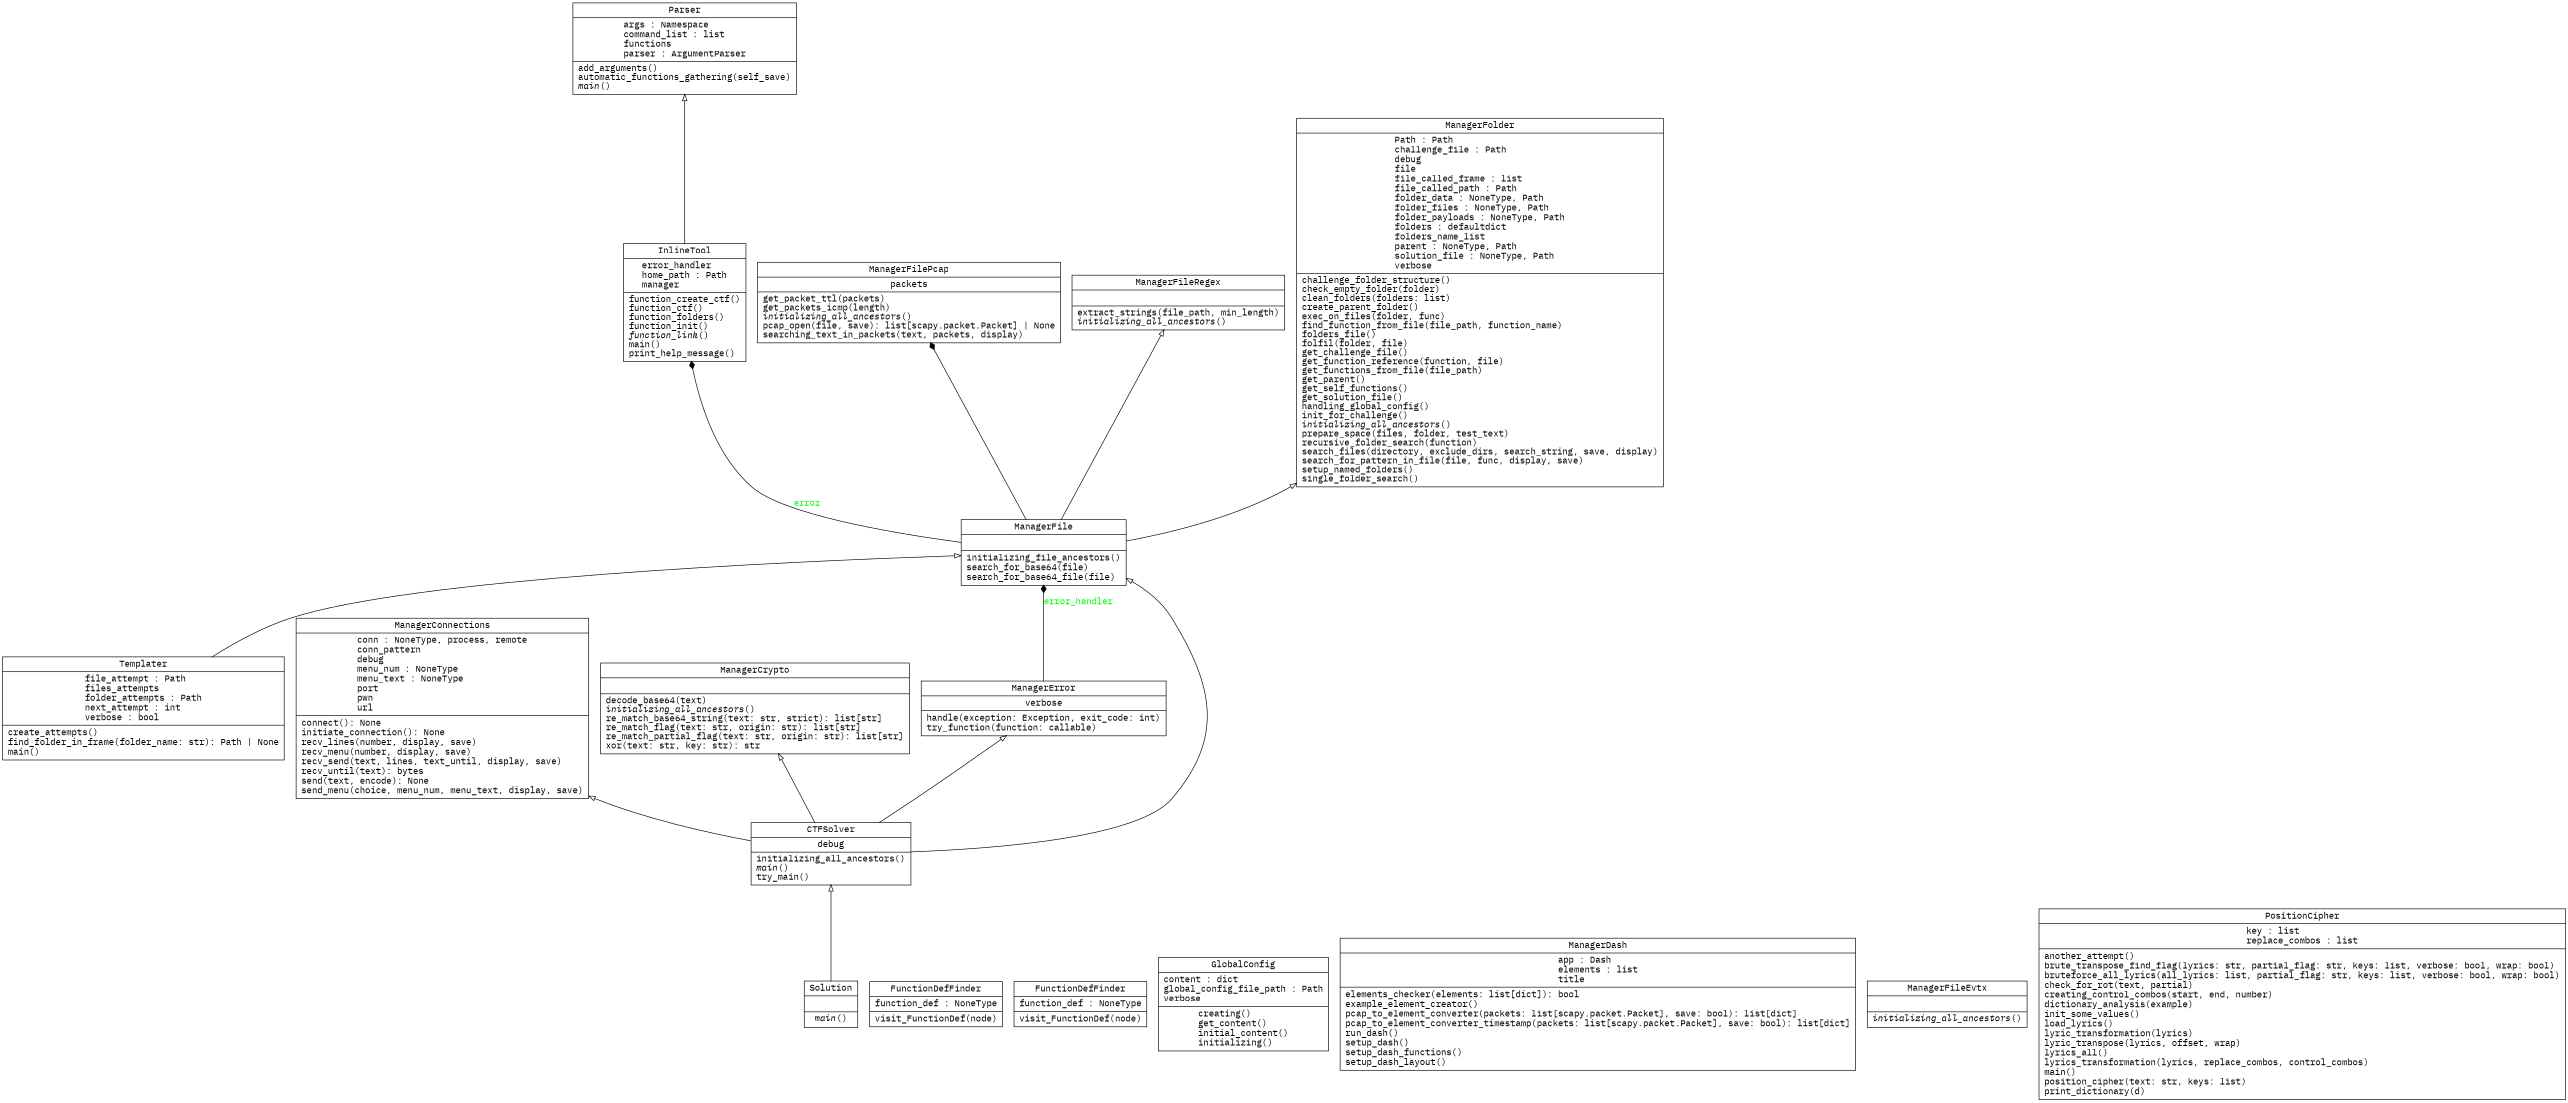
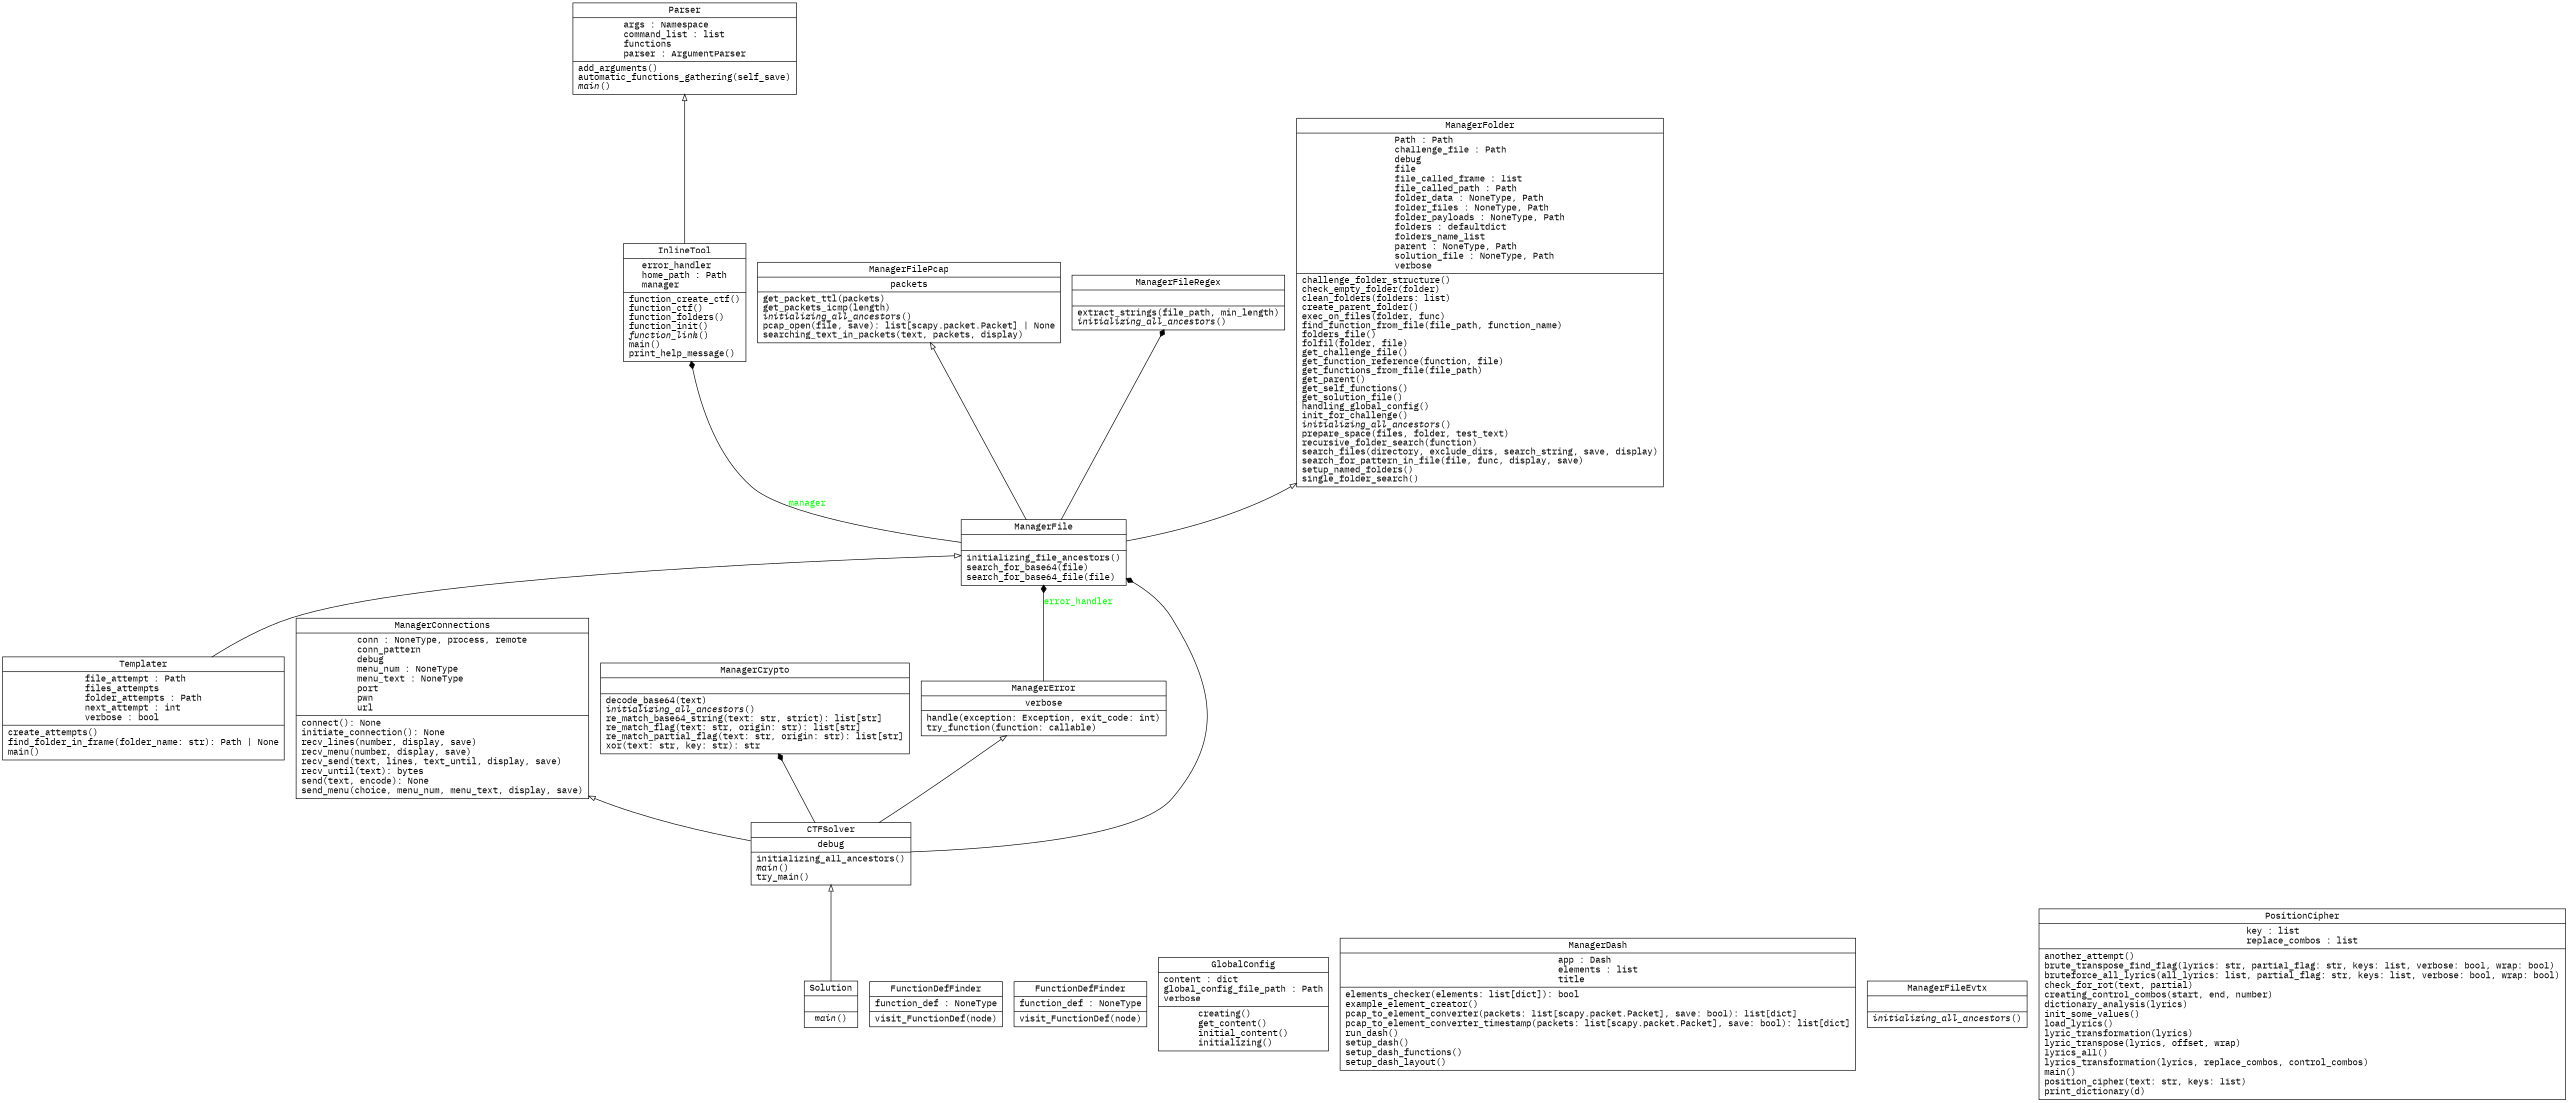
(1111, 428) -> (1111, 428)
(980, 434) -> (980, 434)
(807, 503) -> (807, 503)
(798, 791) -> (798, 791)
(1165, 804) -> (1165, 804)
(2119, 1005) -> (2116, 1005)
